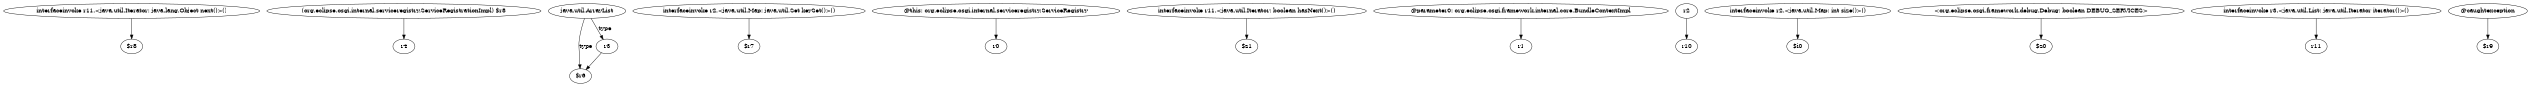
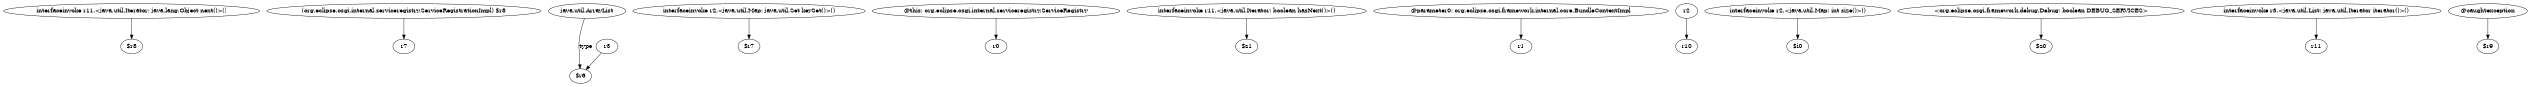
(596, 27) -> none
(404, 46) -> (404, 46)
